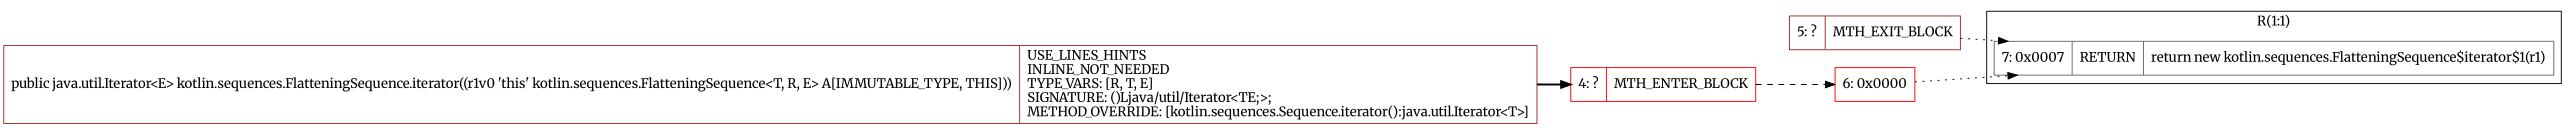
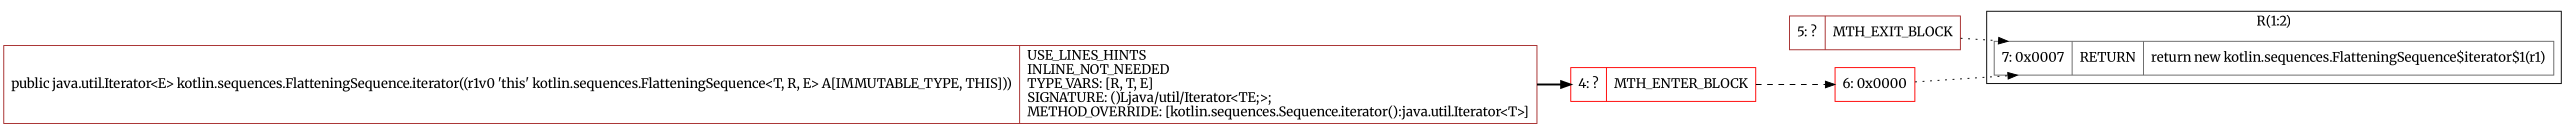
(2274, 22) -> (2274, 22)
